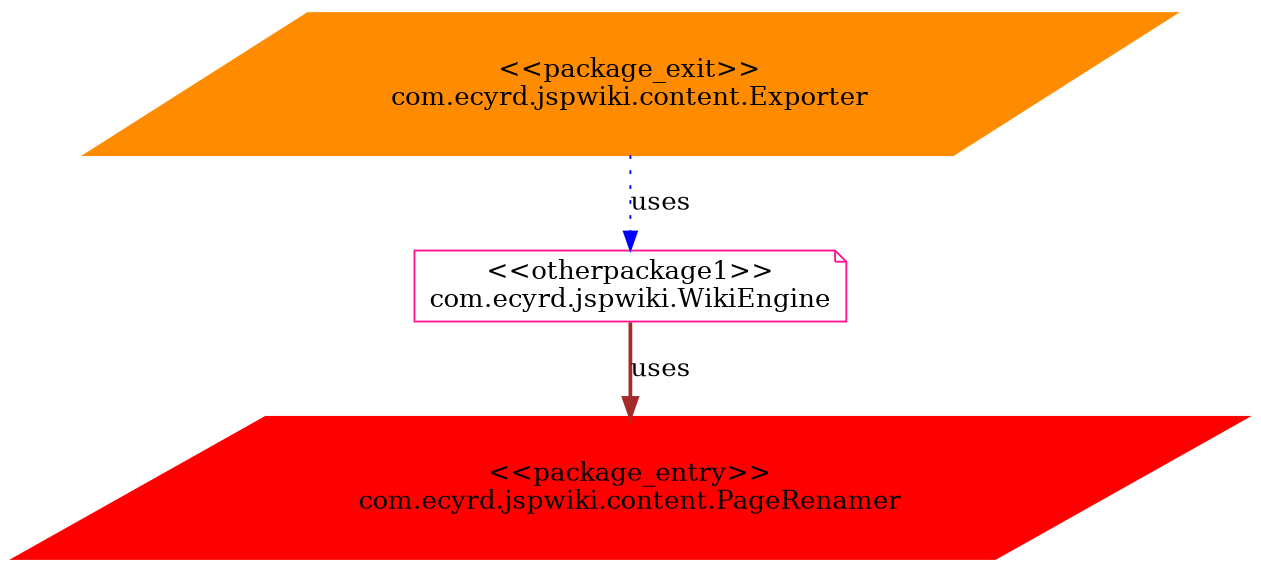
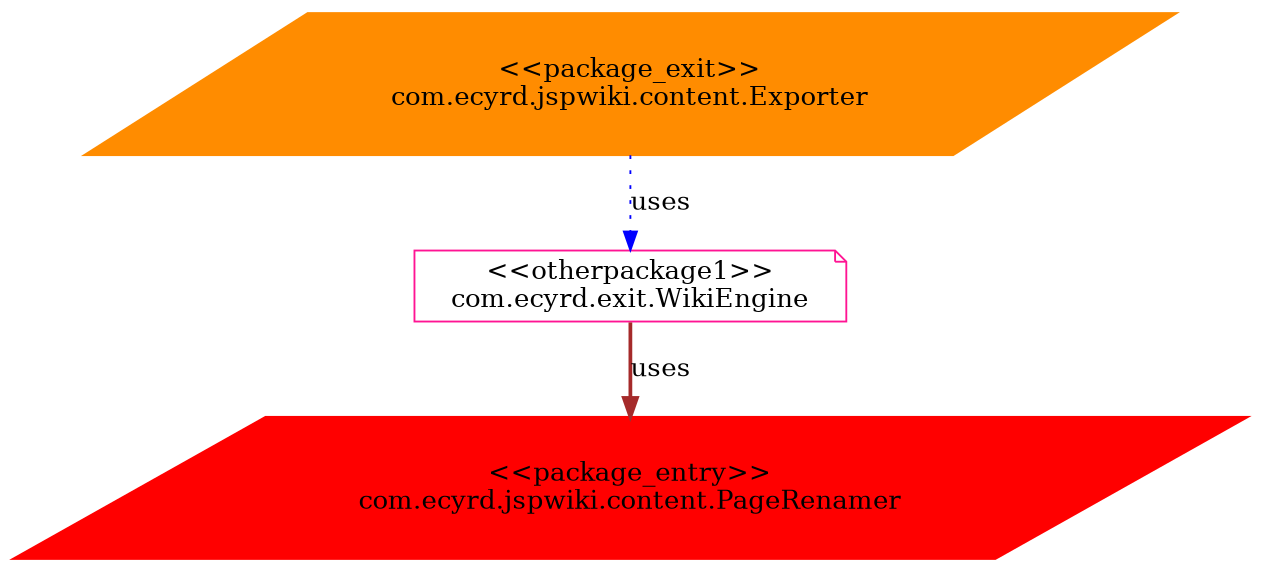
(630, 286) -> (630, 286)
